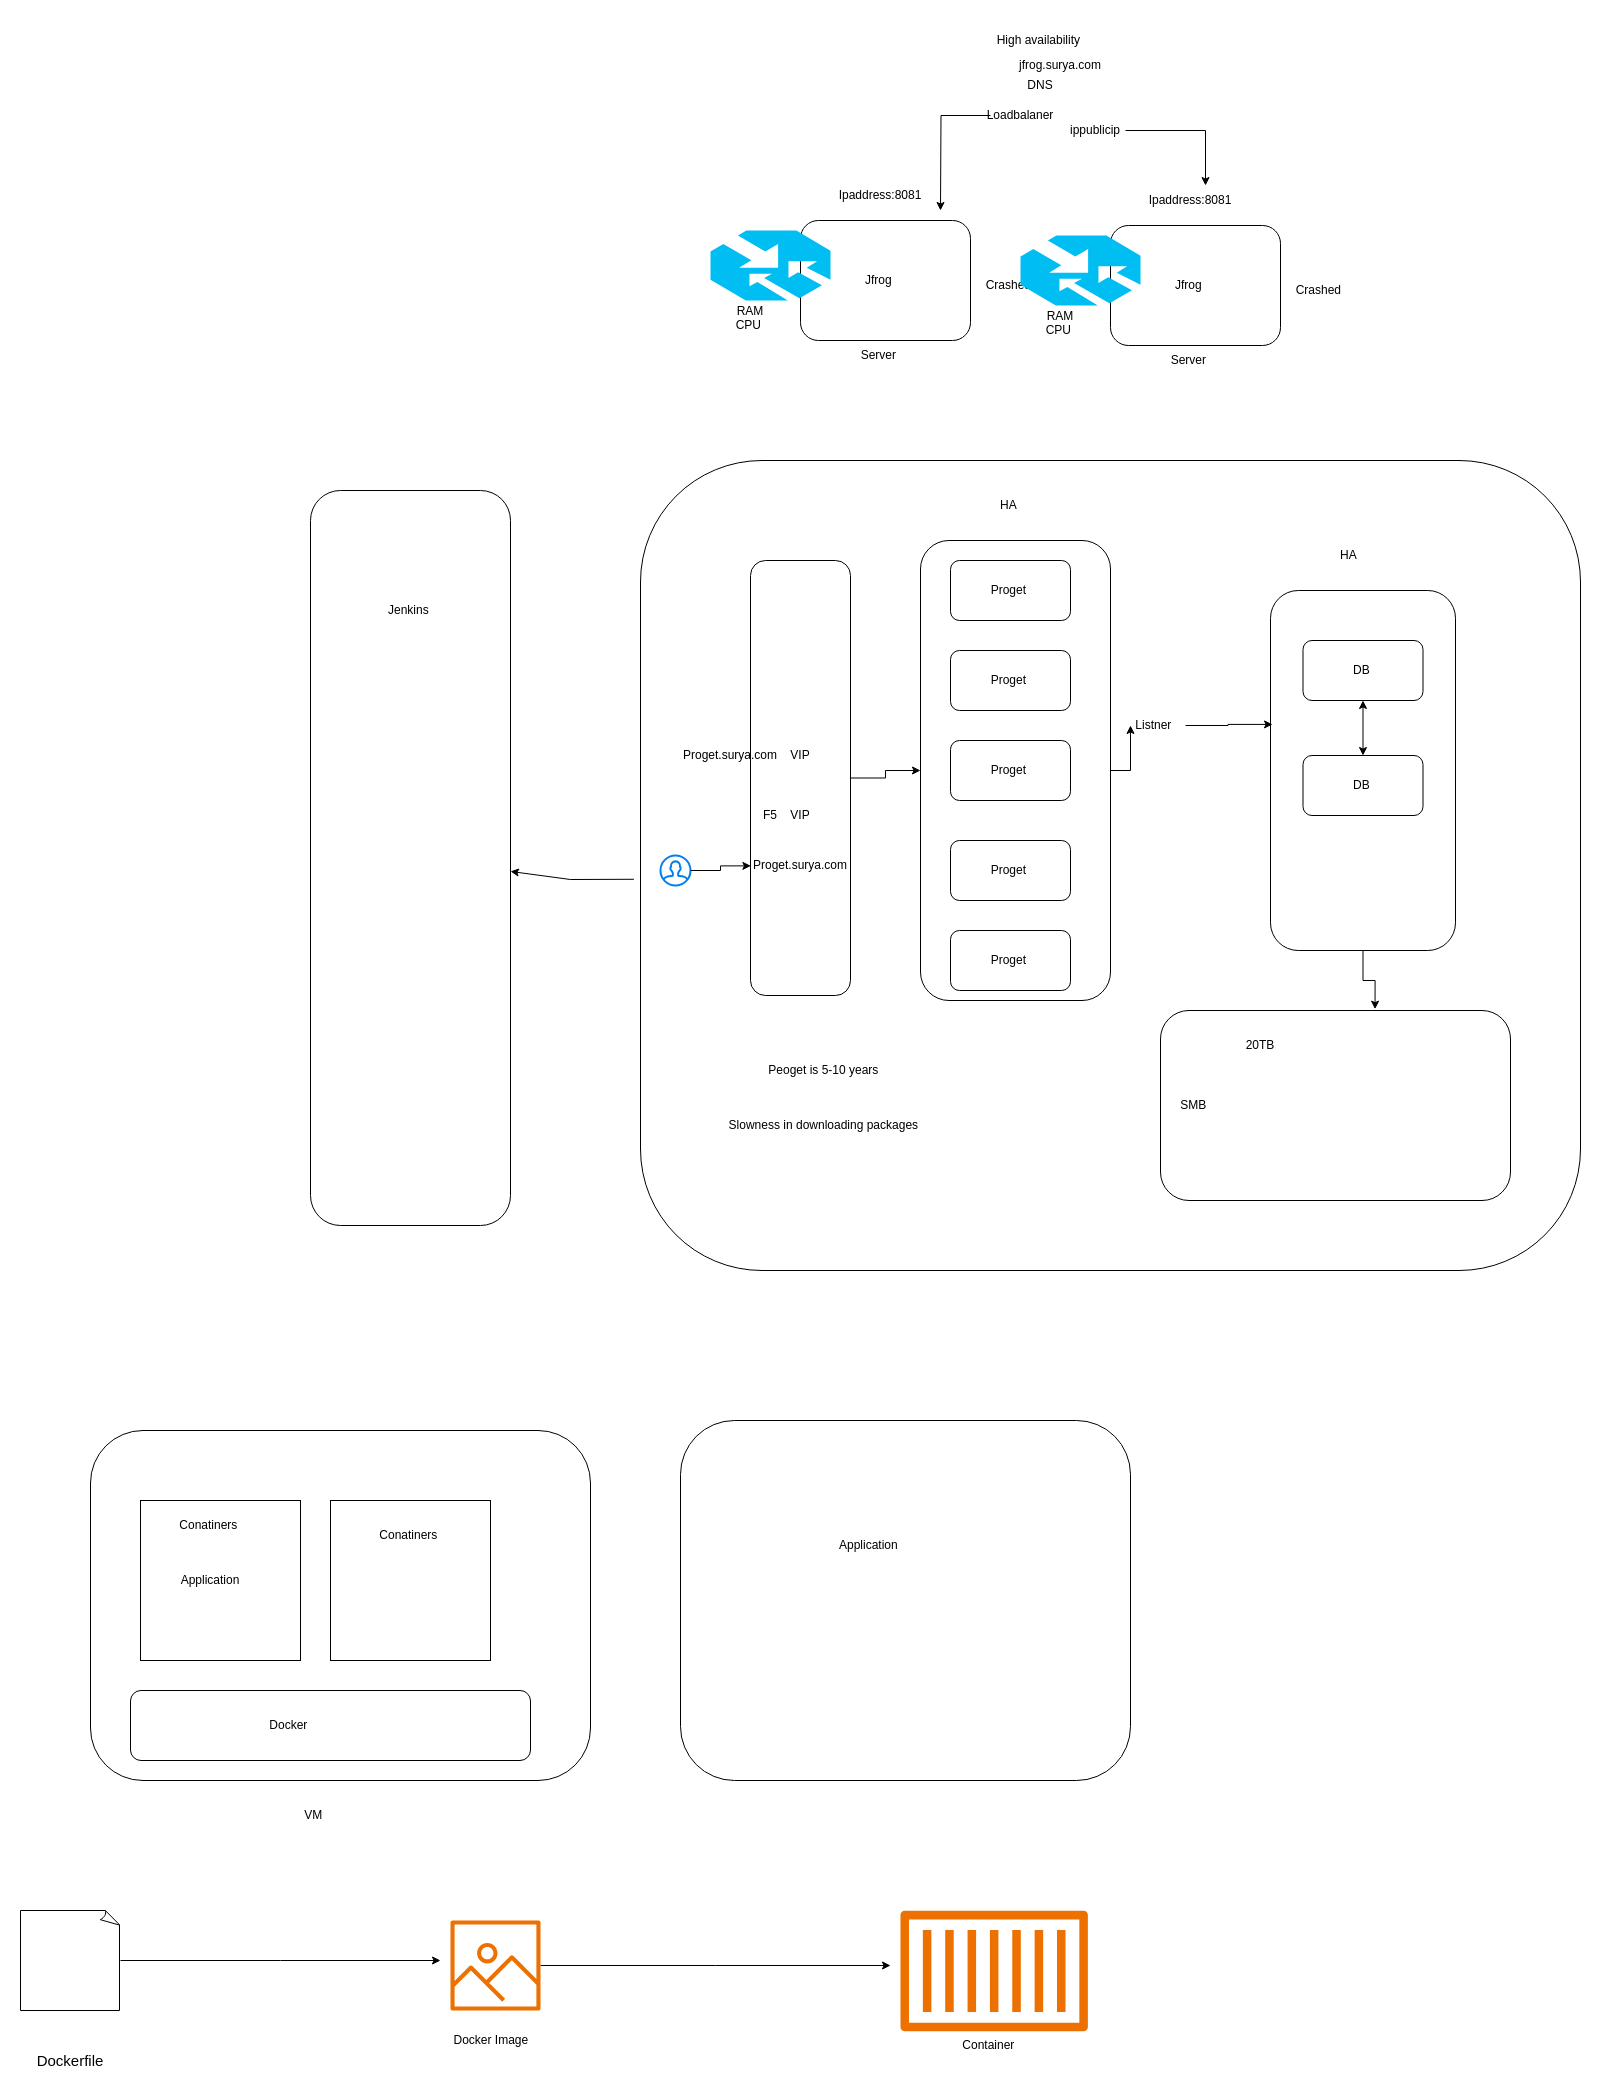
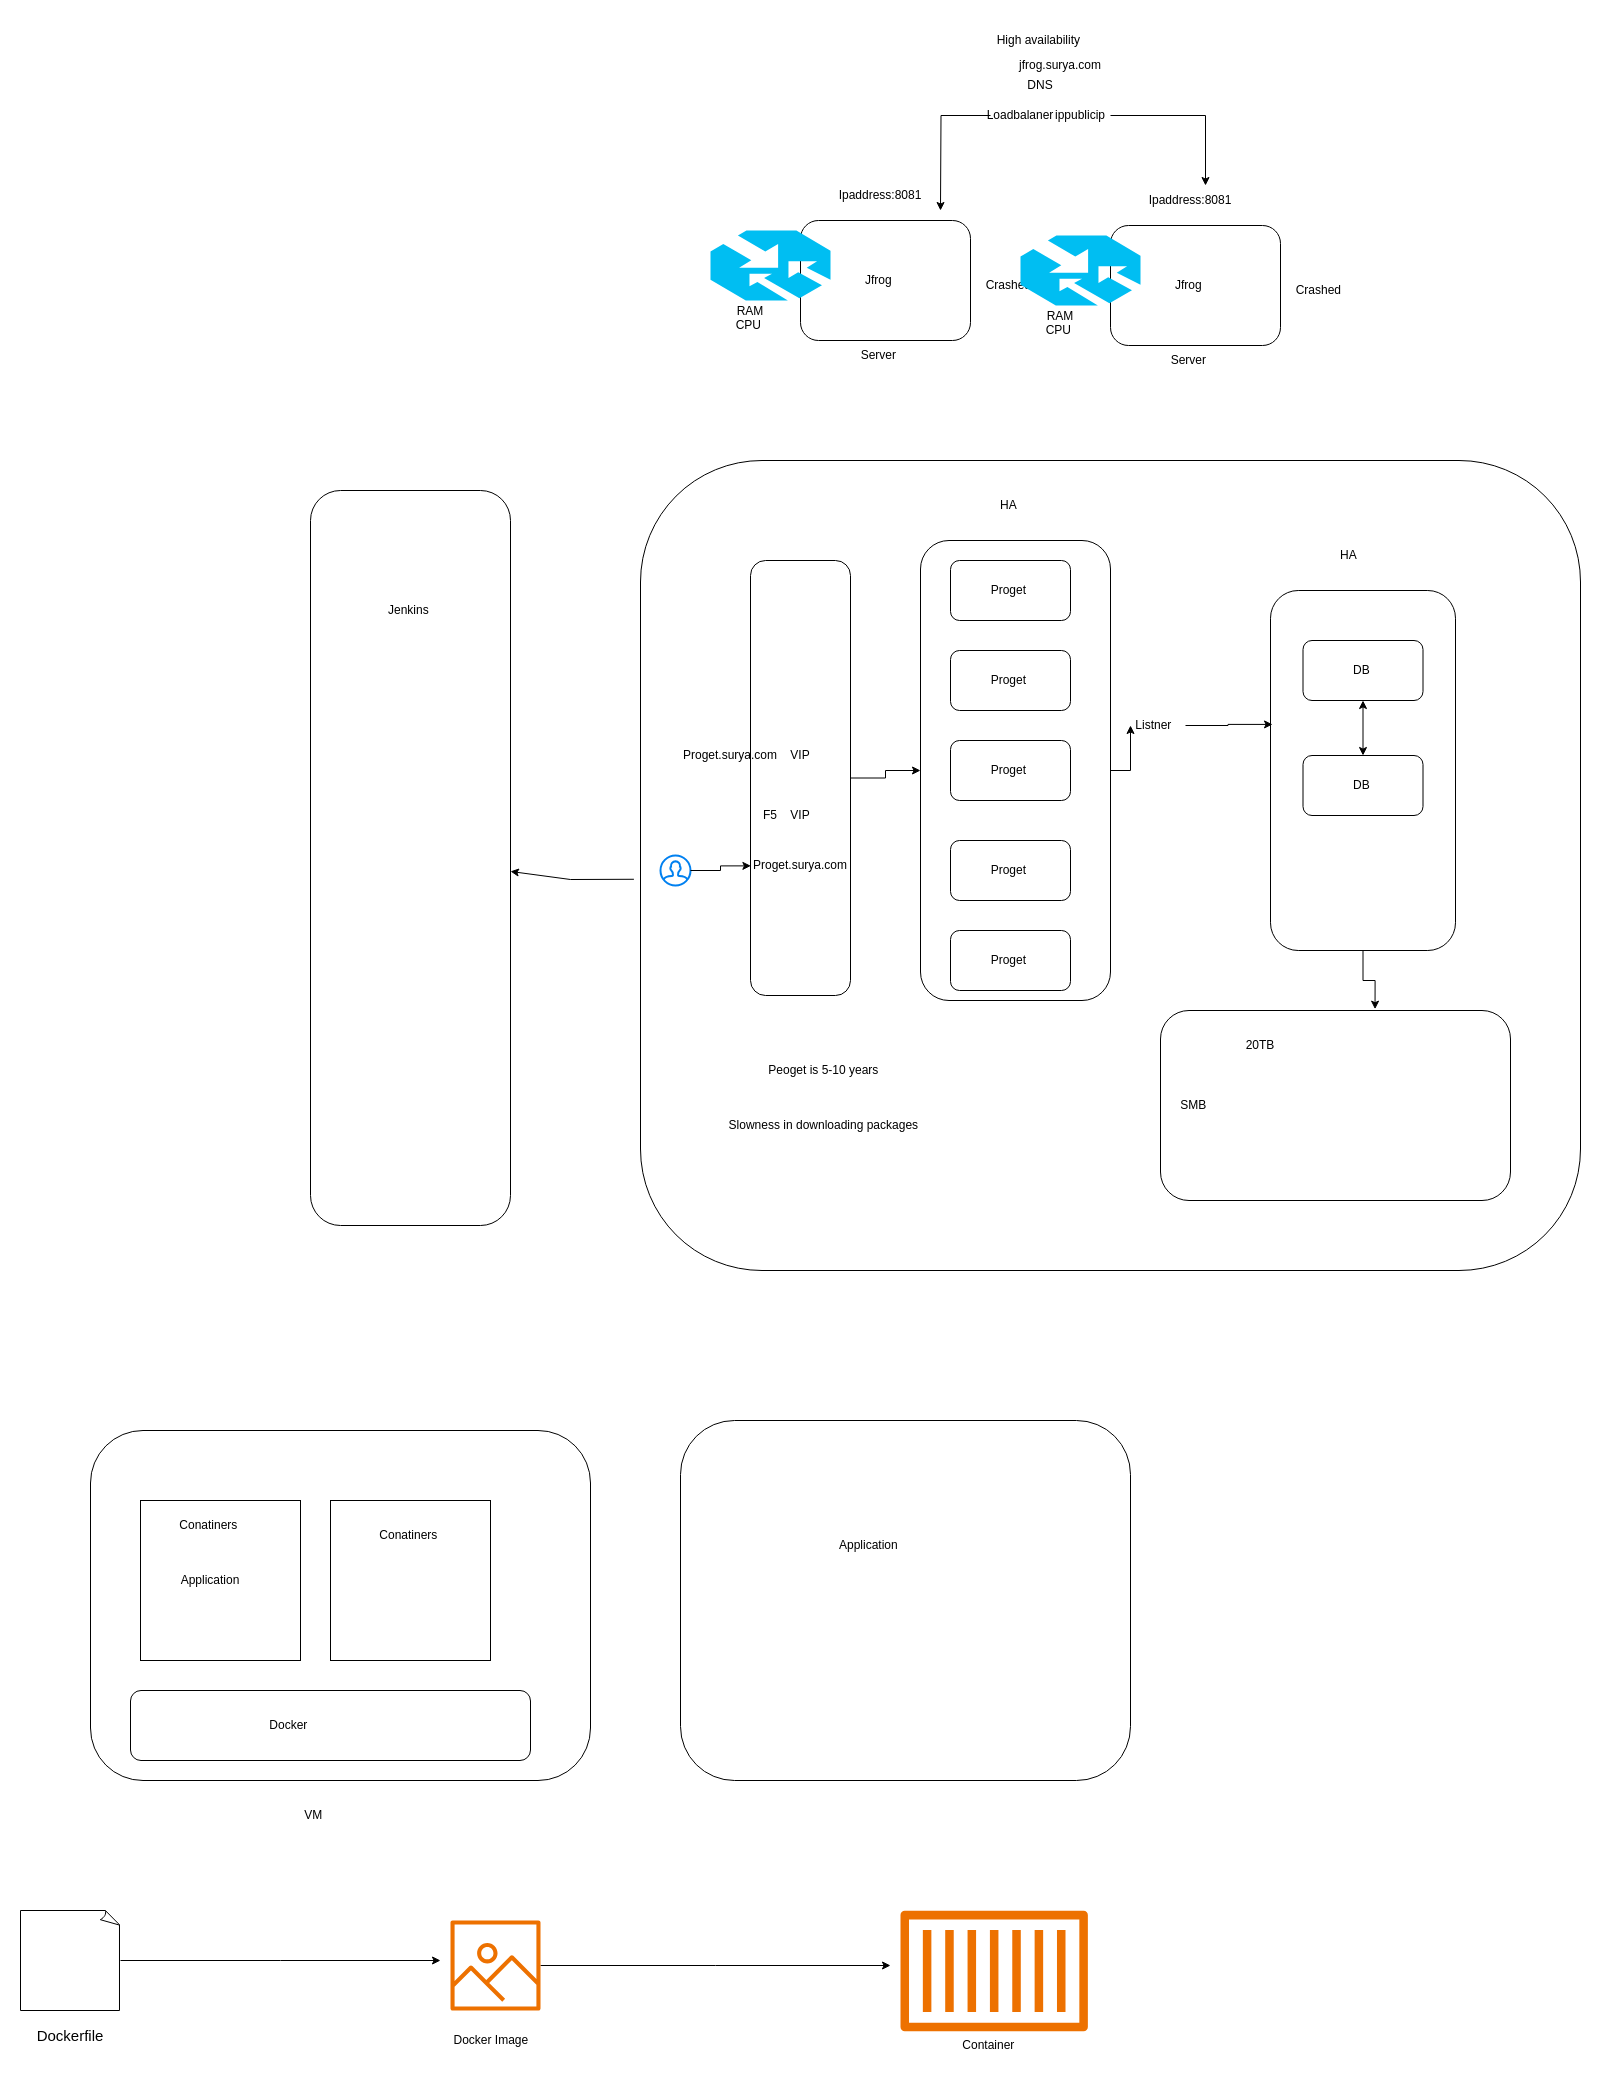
(1096, 131) -> (1081, 116)
(71, 2061) -> (71, 2036)
